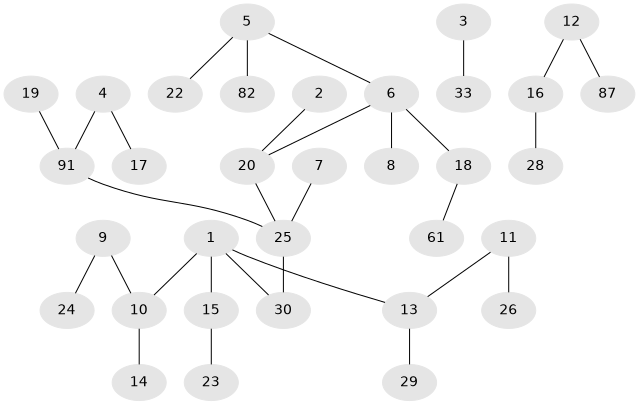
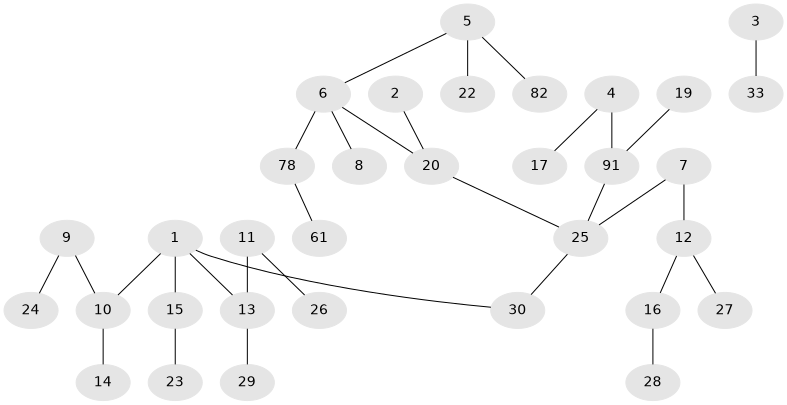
(608, 94) -> (725, 310)
(464, 166) -> (287, 166)
none -> (684, 202)
